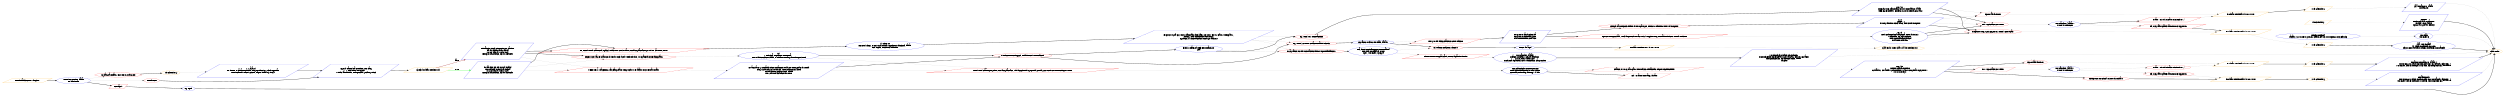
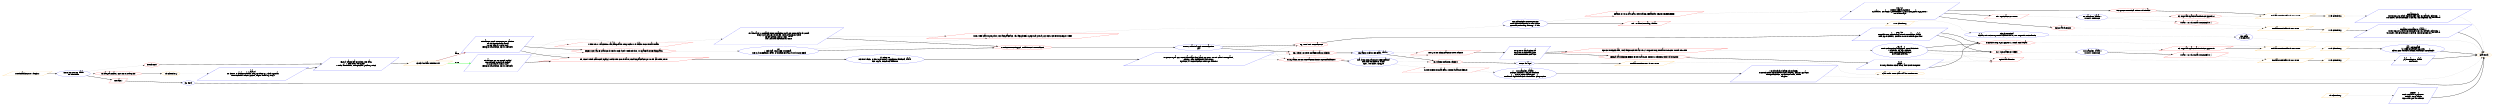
(2482, 12) -> (2454, 57)
none -> (1900, 24)
(1166, 64) -> (1255, 50)
